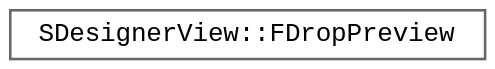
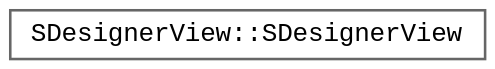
(248, 35) -> (248, 35)
